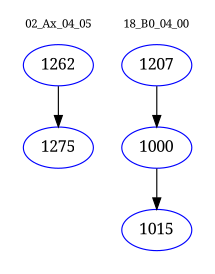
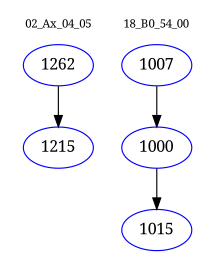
(157, 25) -> (157, 25)
(157, 65) -> (157, 65)
(58, 148) -> (58, 148)
